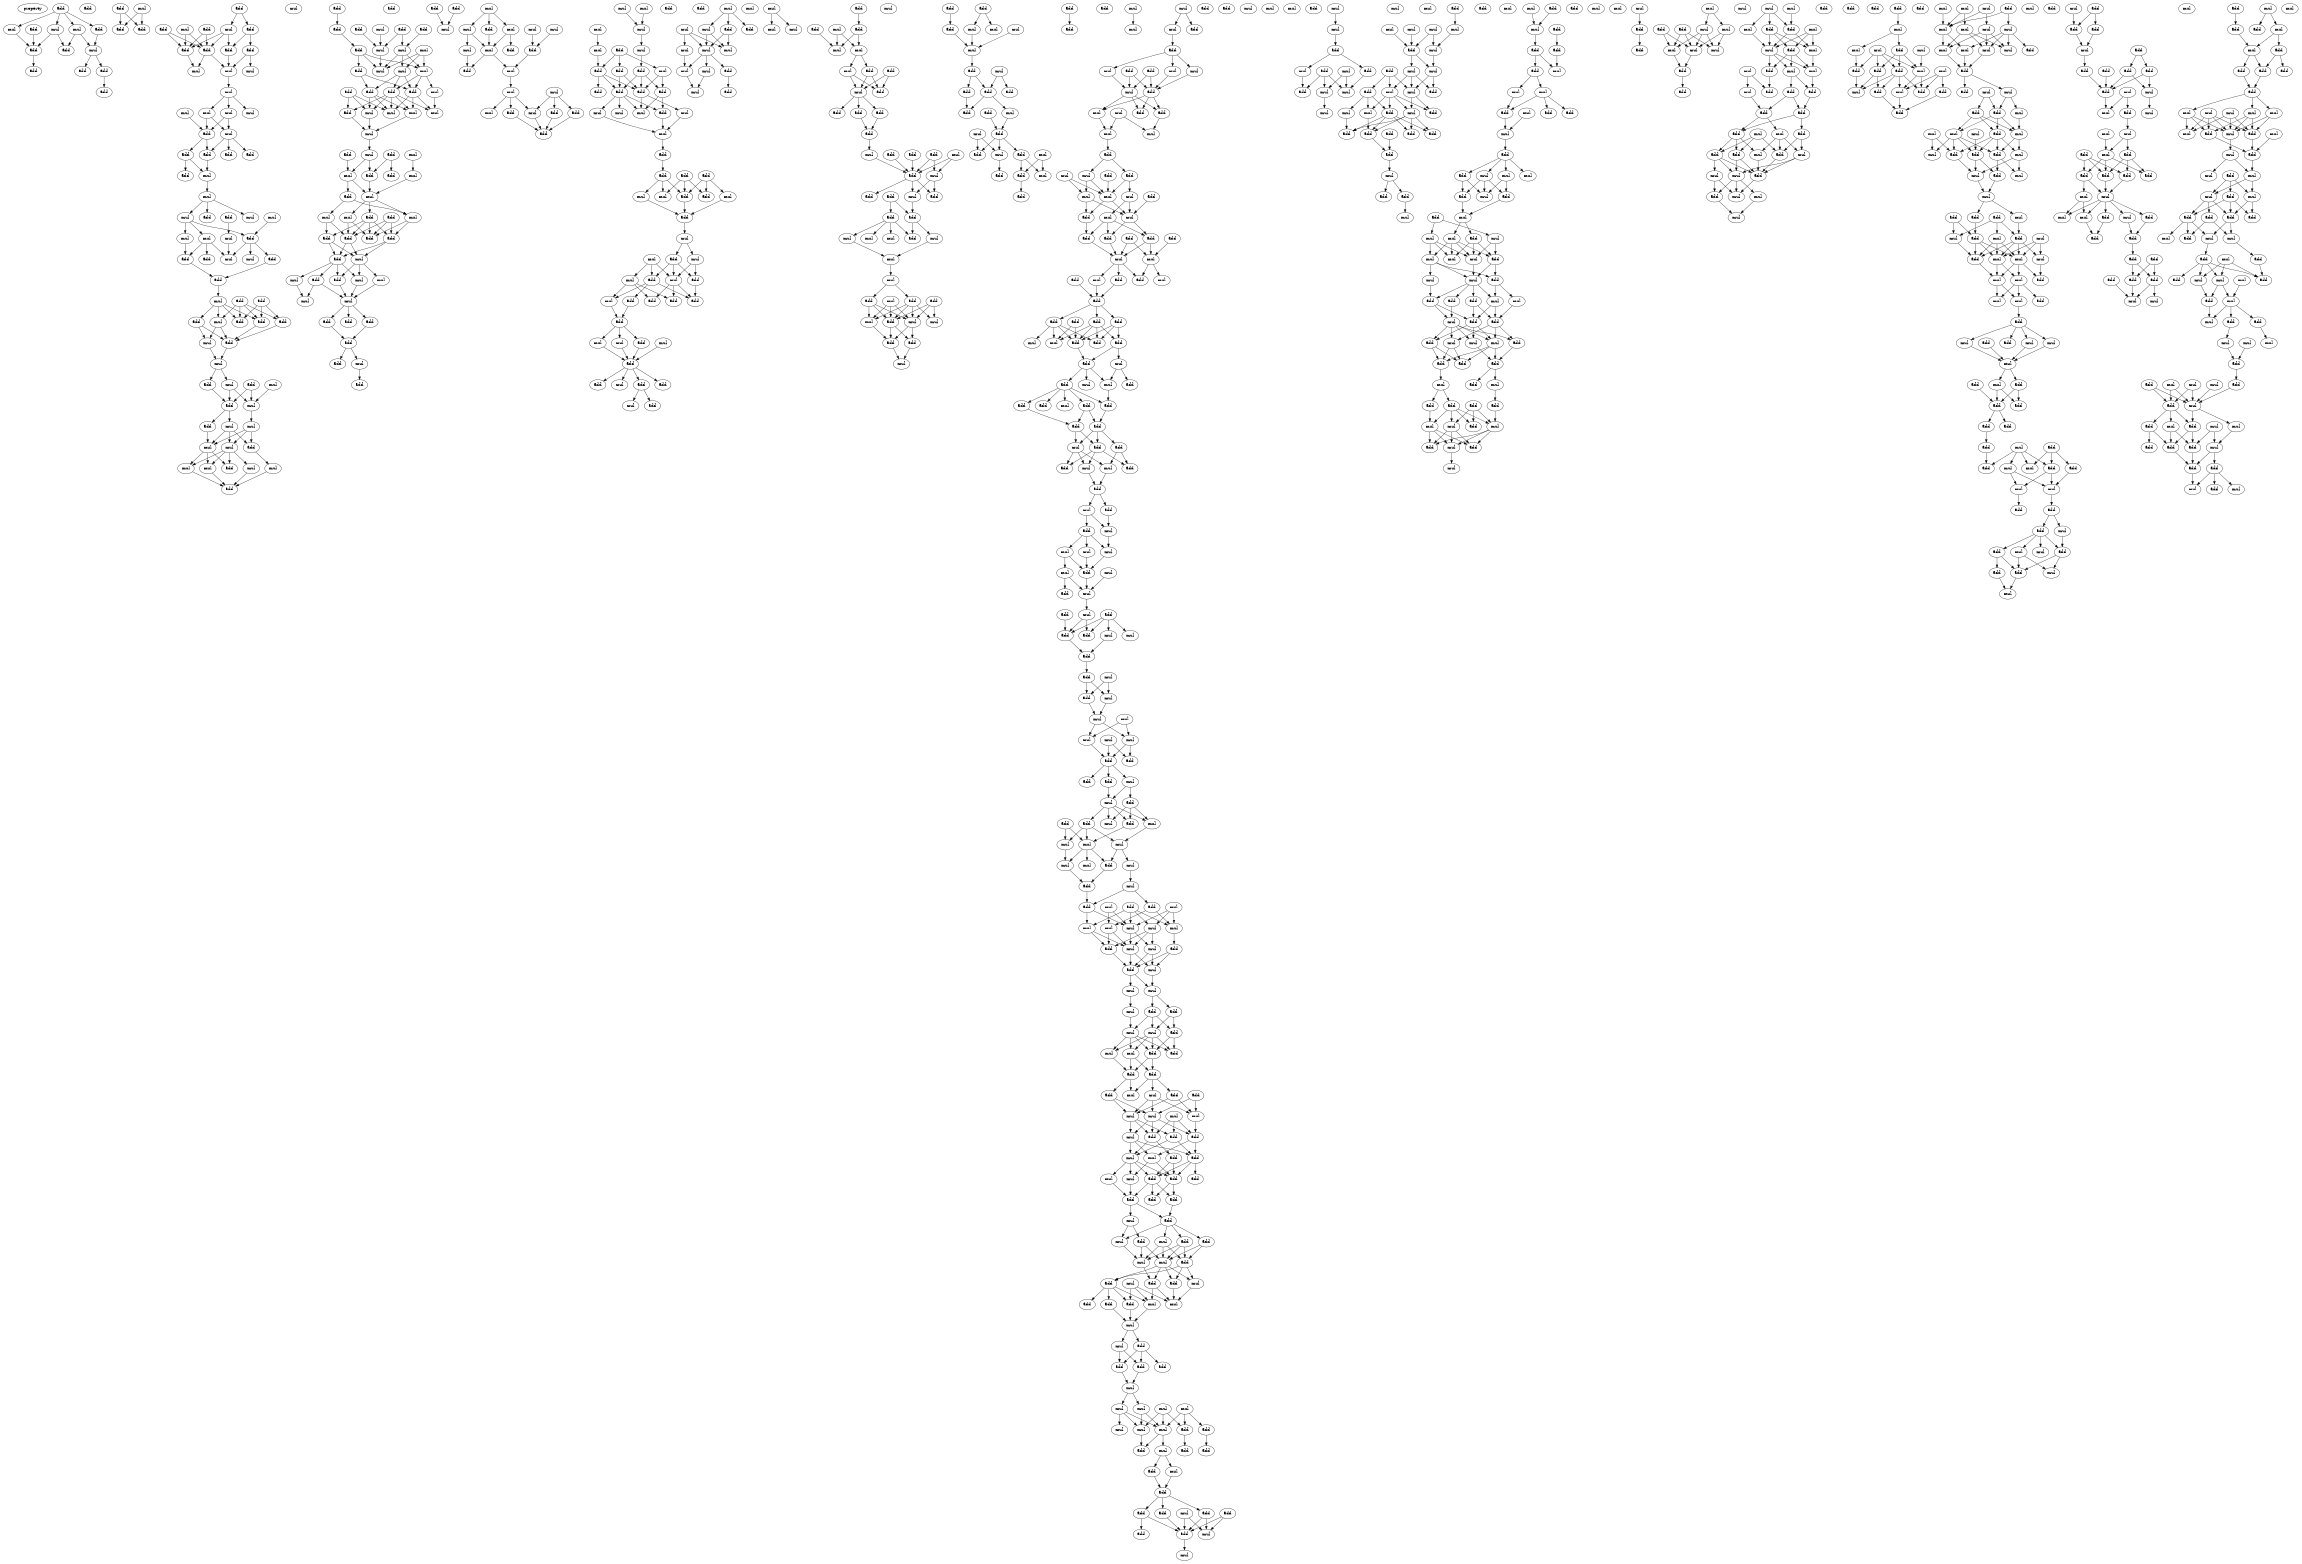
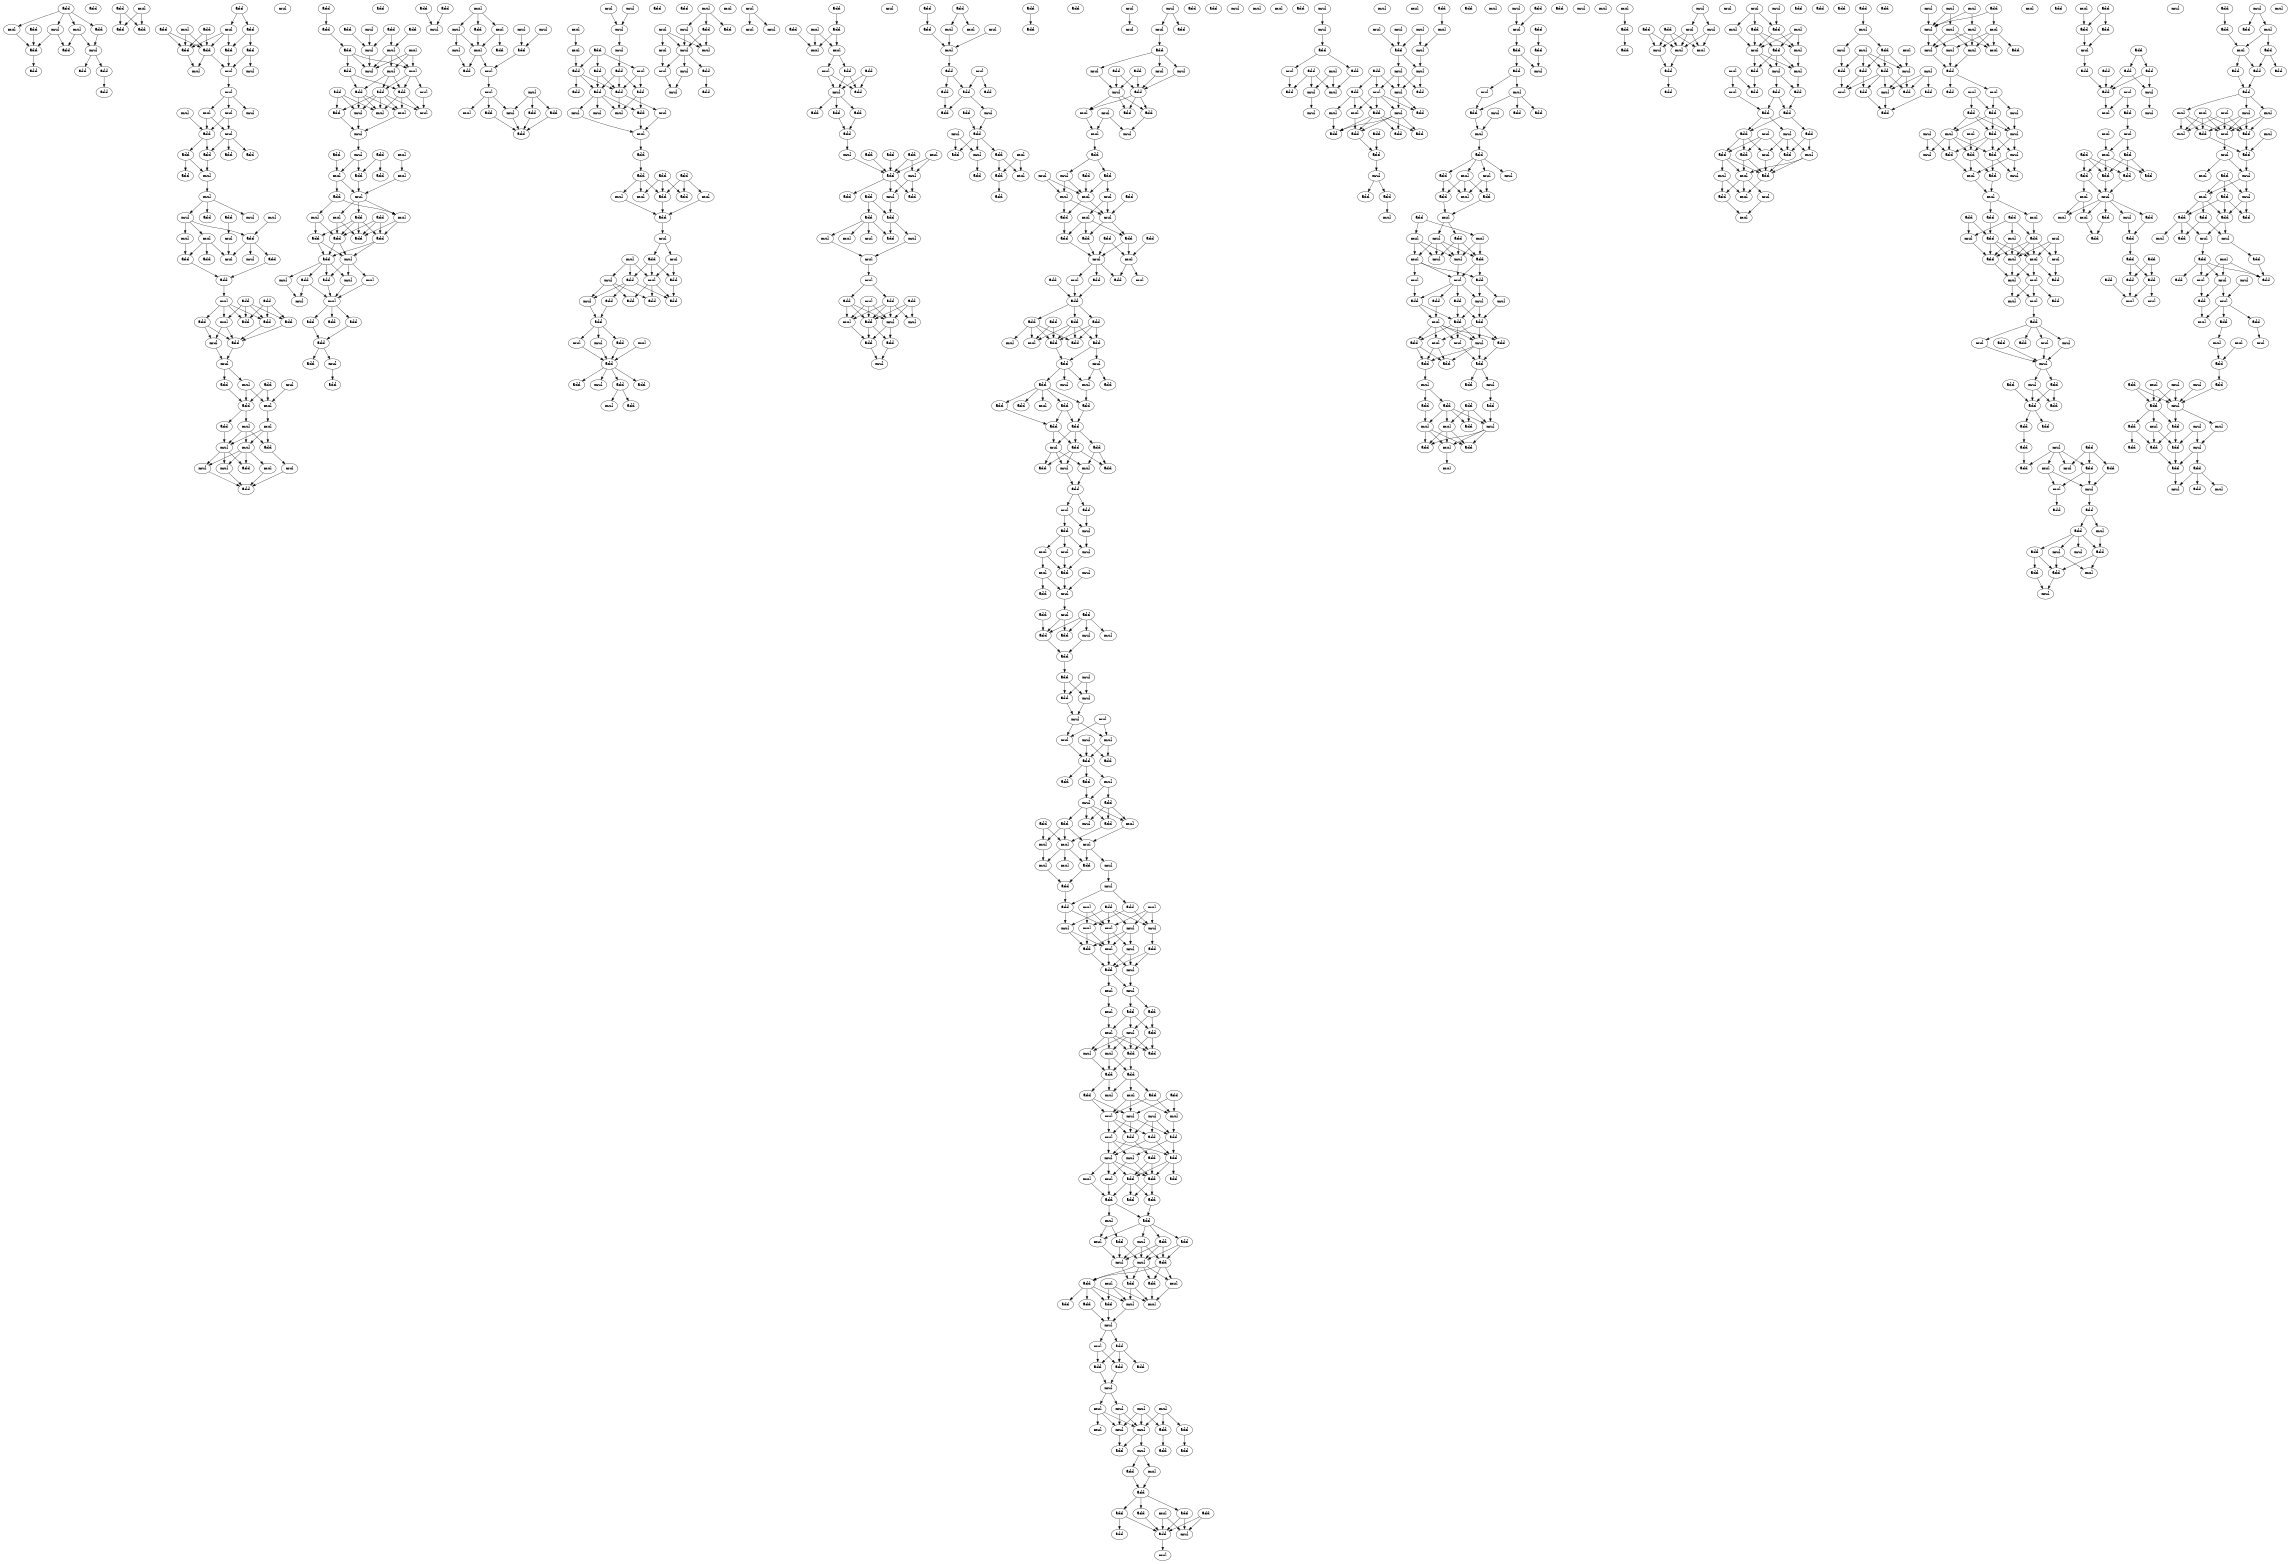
(33, 9) -> none
